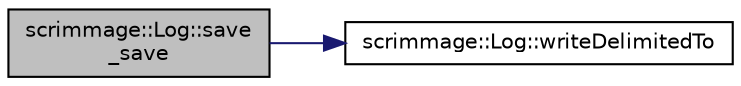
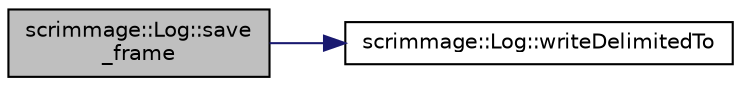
(139, 43) -> (139, 43)
